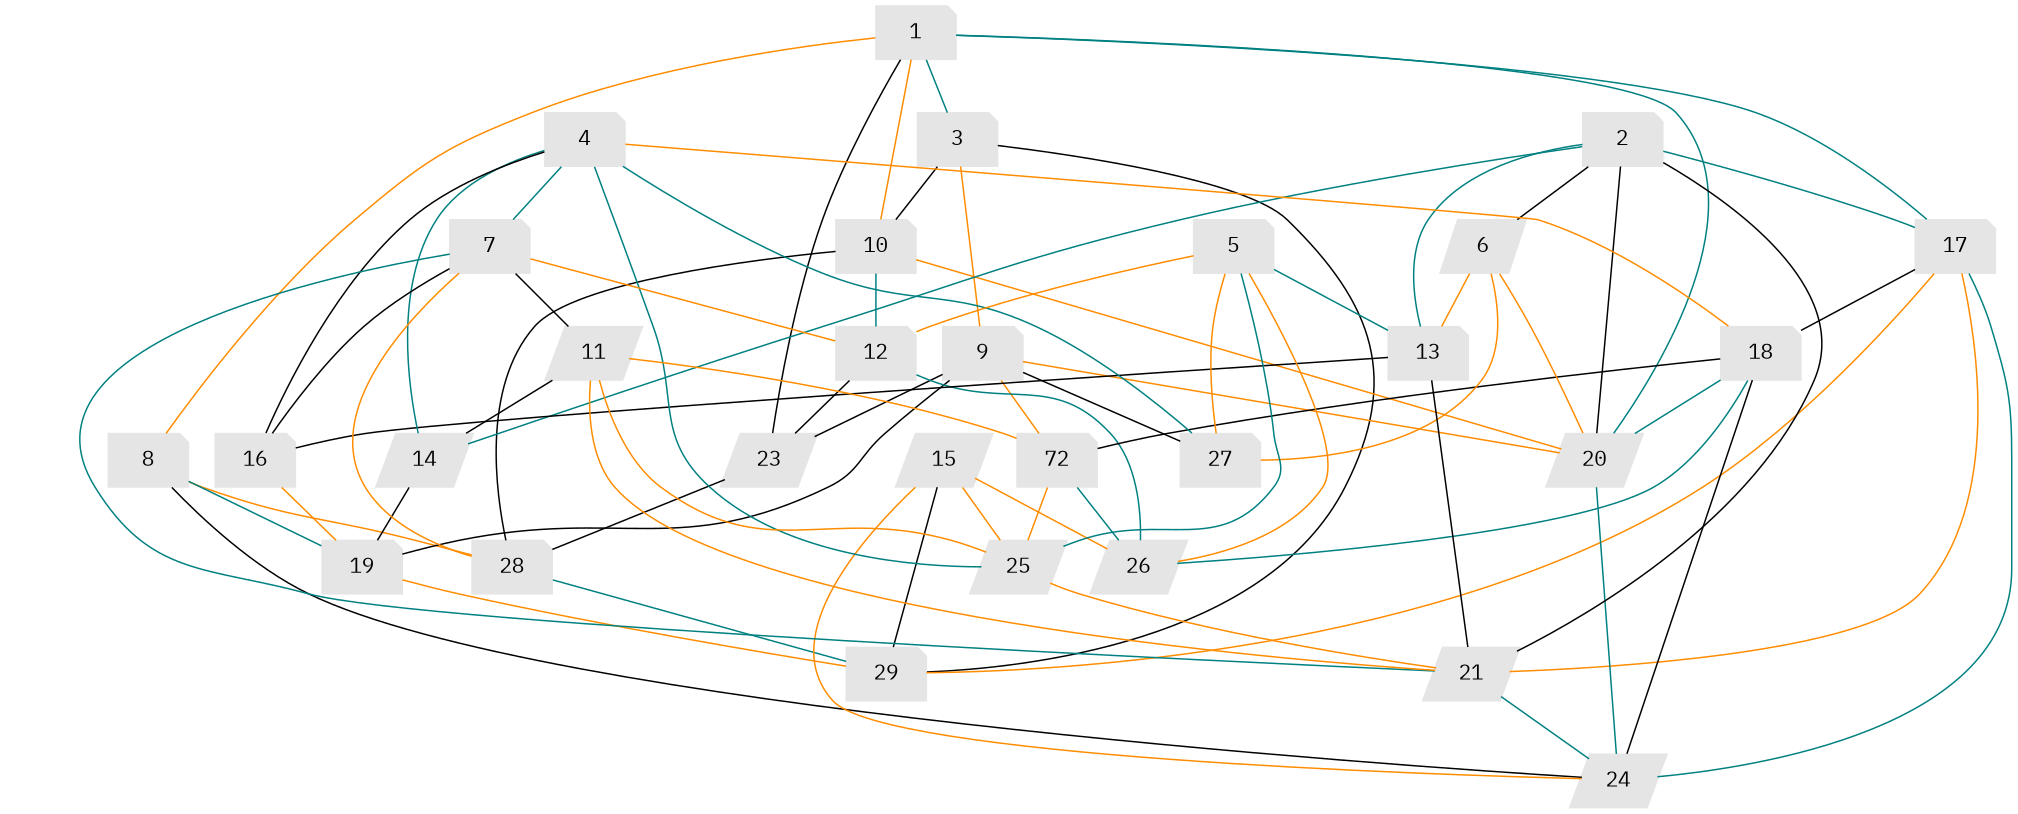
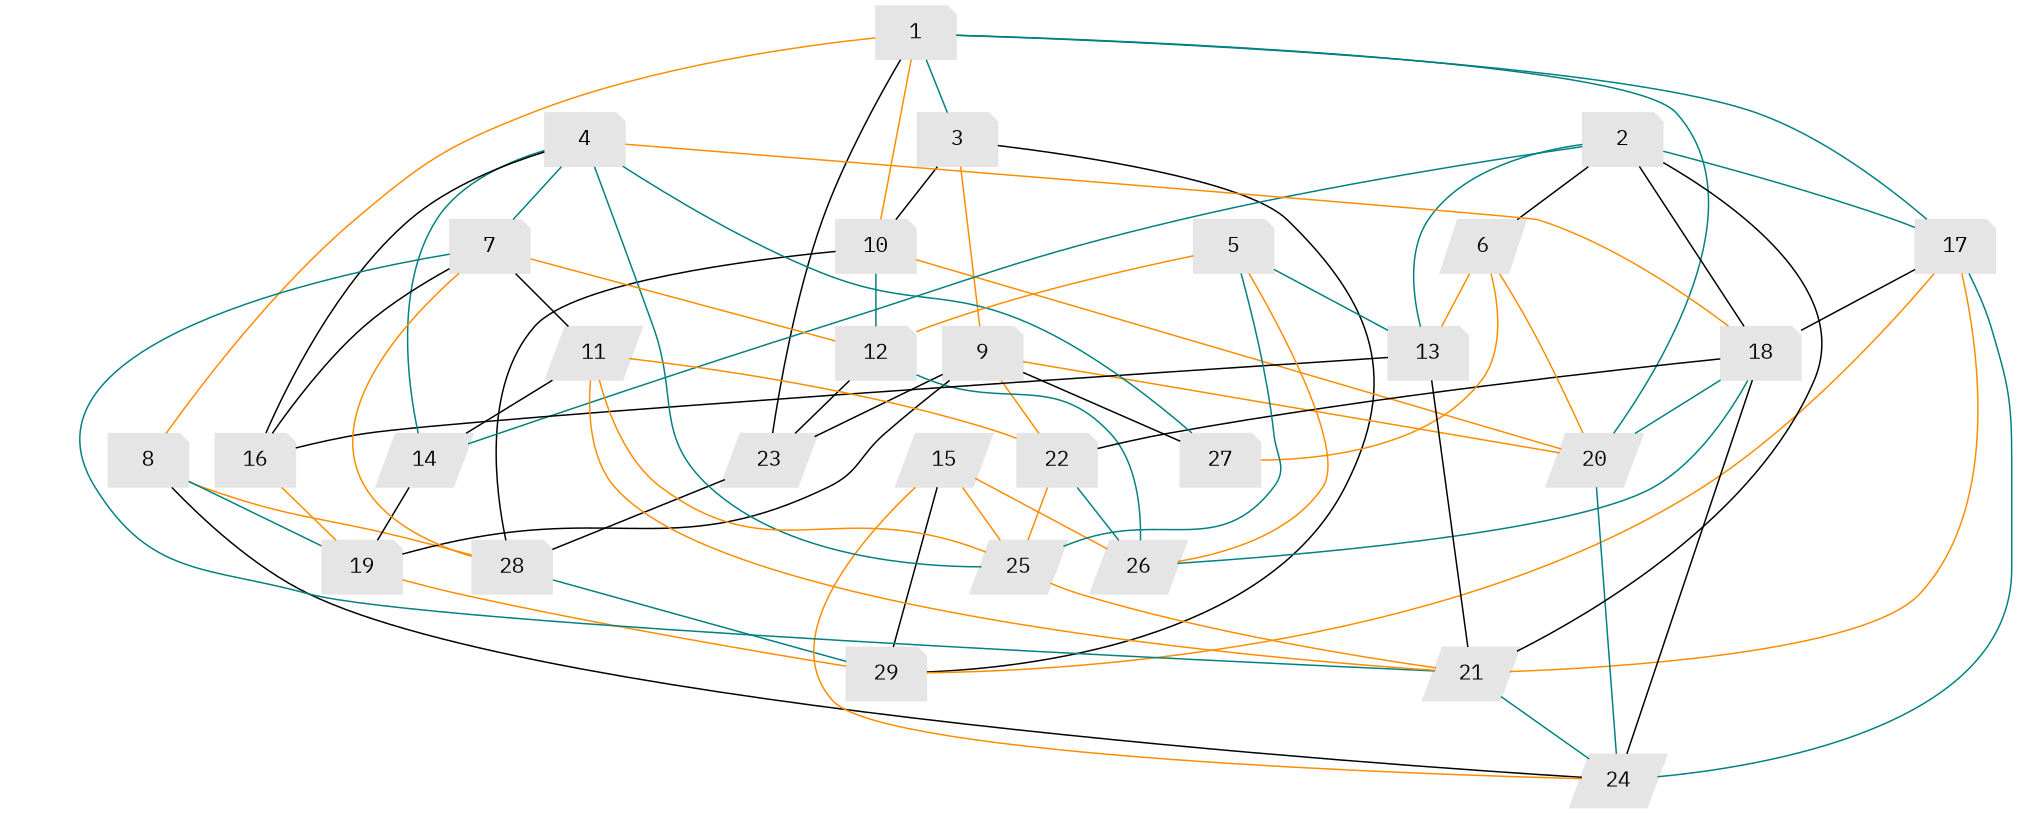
(1609, 300) -> (1692, 246)
(1211, 357) -> none
(1057, 460) -> (1057, 460)
